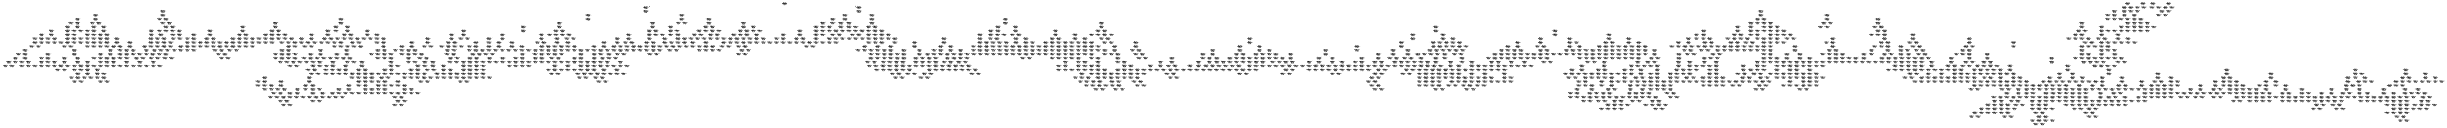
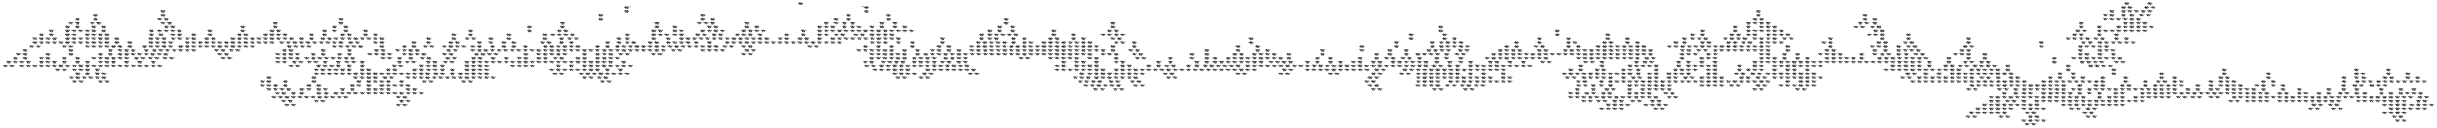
none -> (895, 23)
